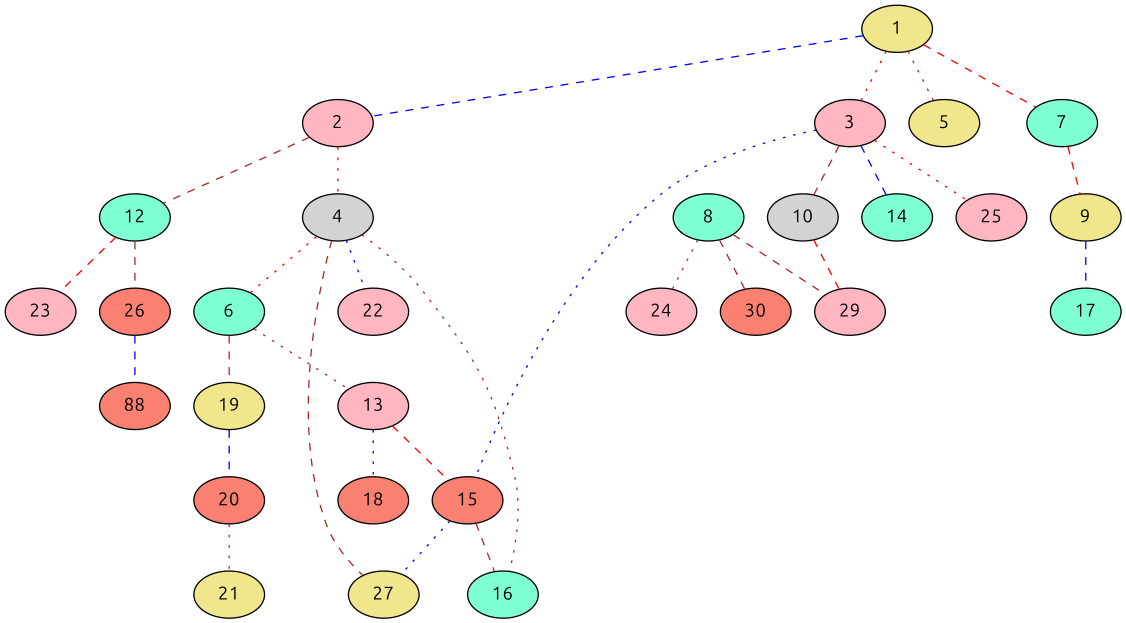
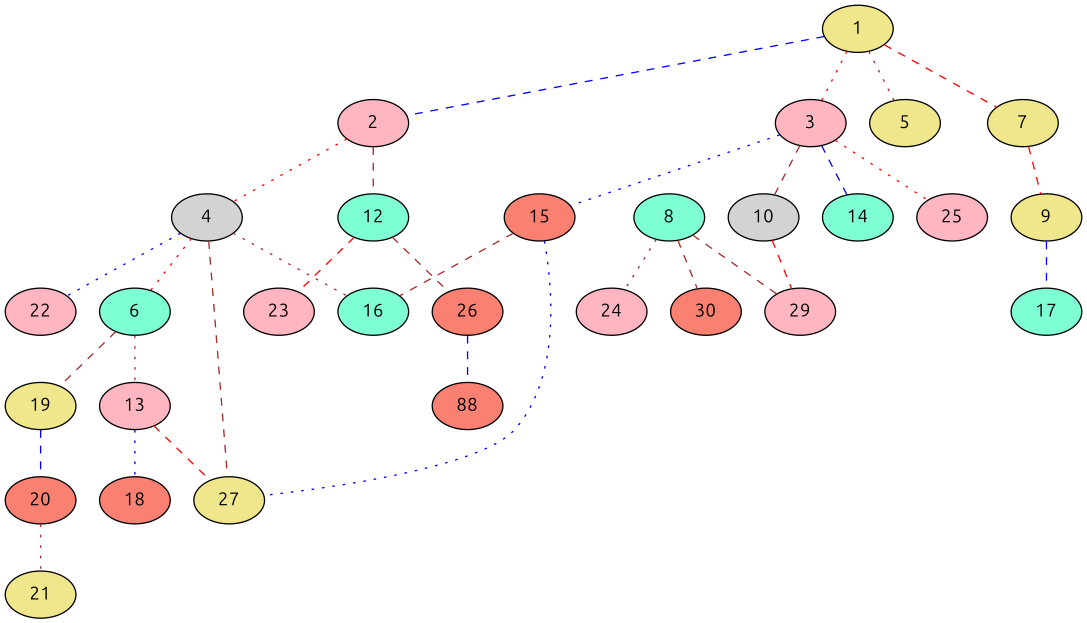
(1062, 123) -> (1023, 123)
(420, 453) -> (182, 453)
